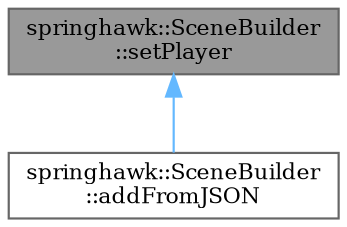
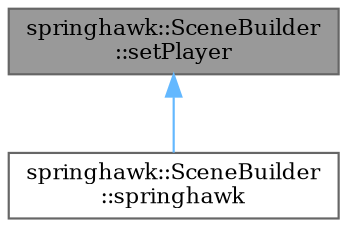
(174, 186) -> (174, 186)
